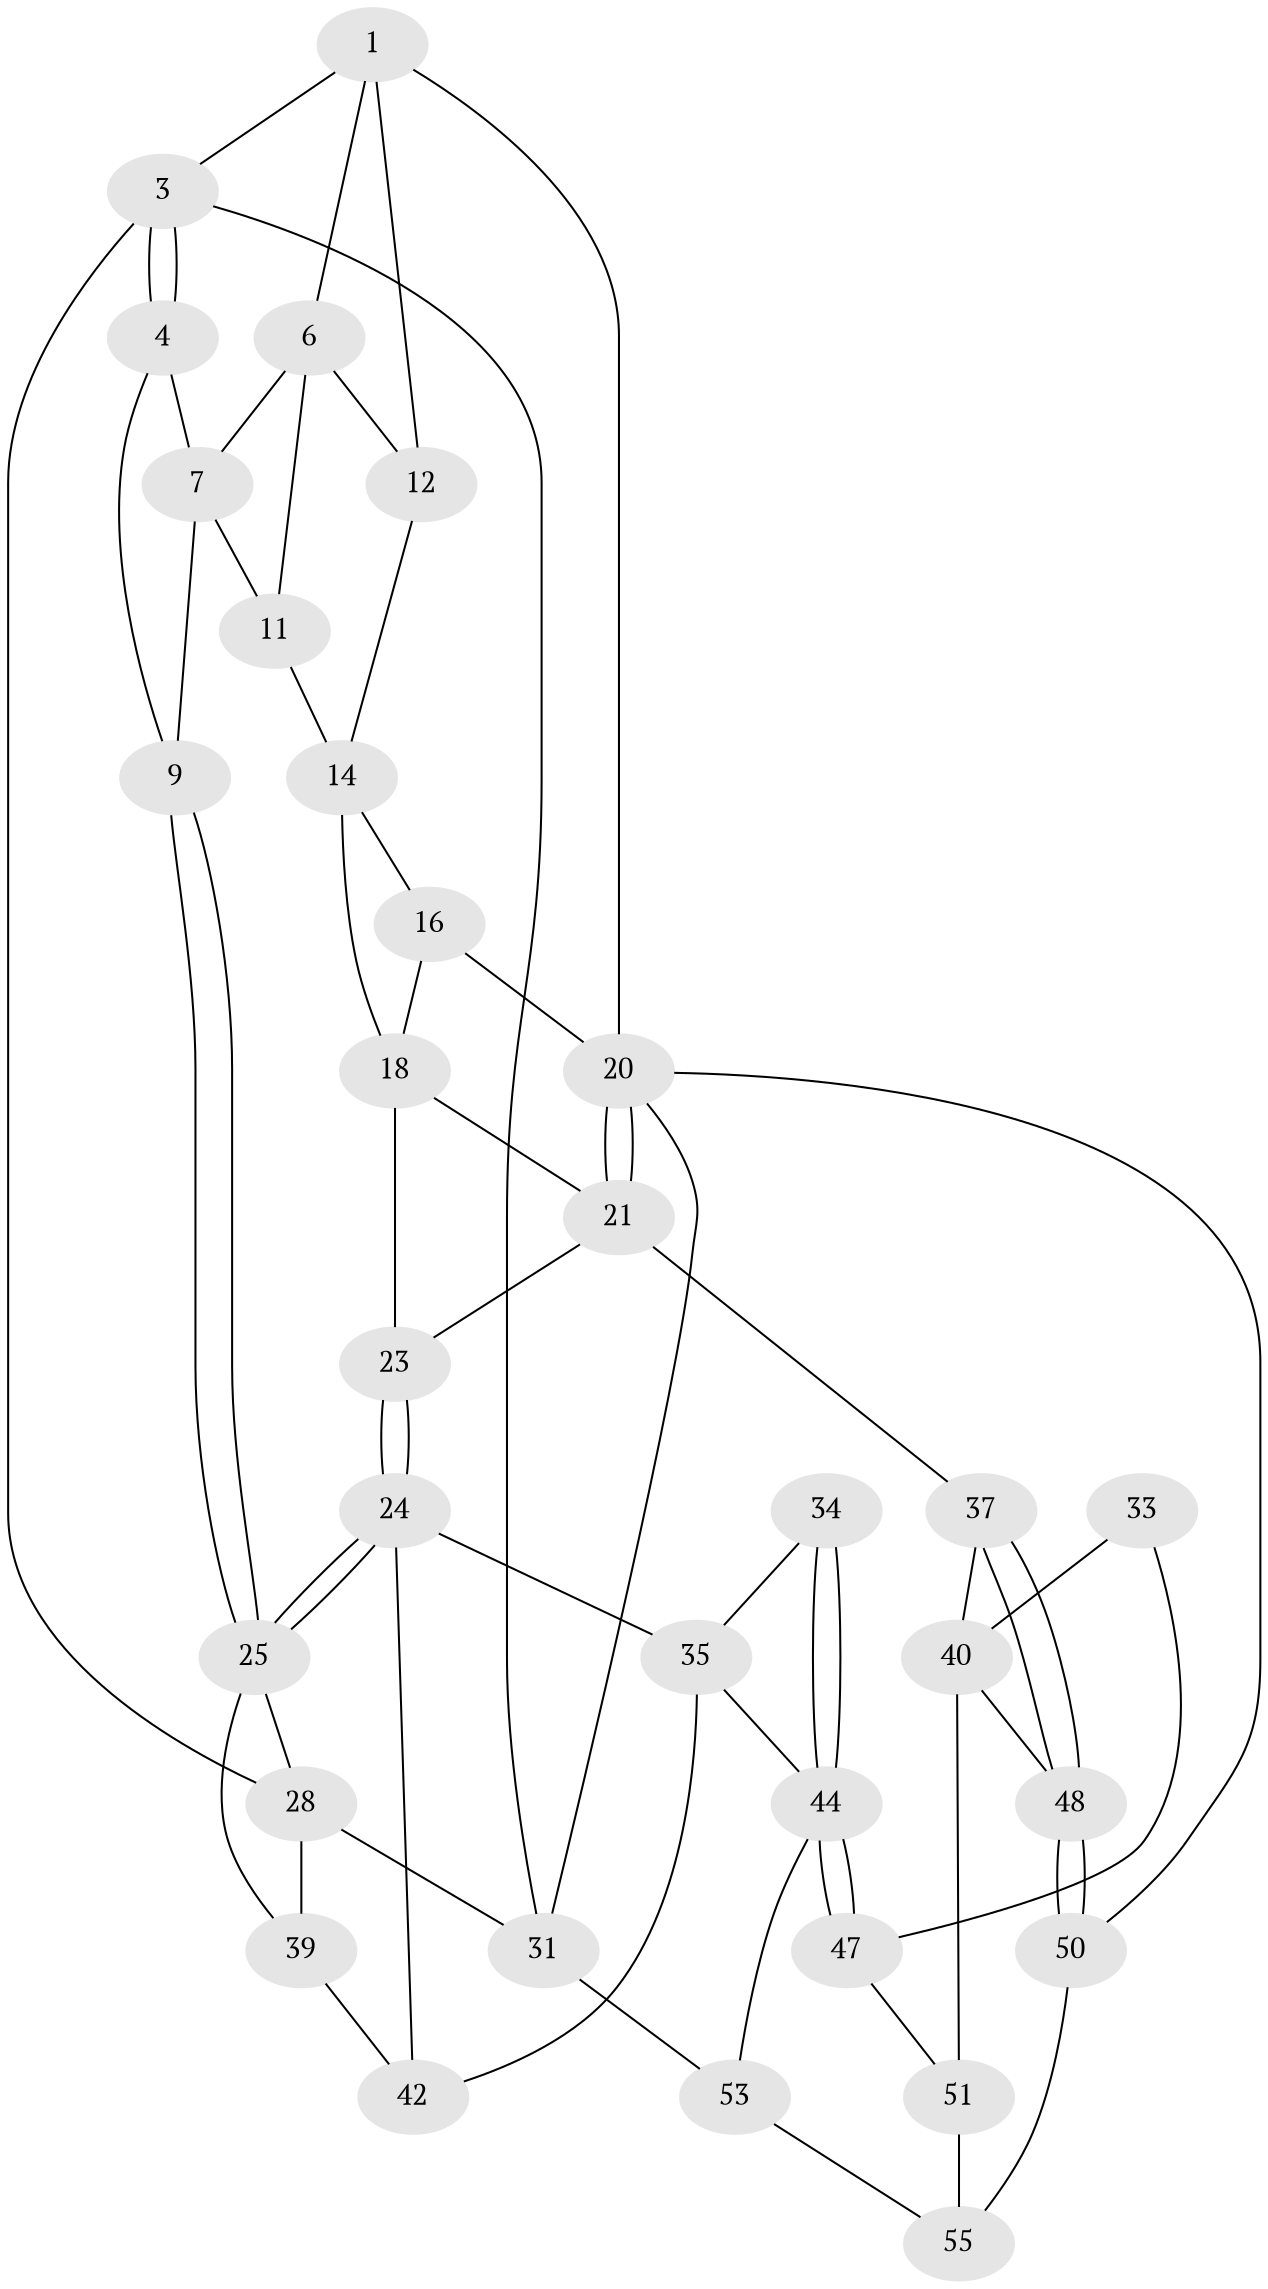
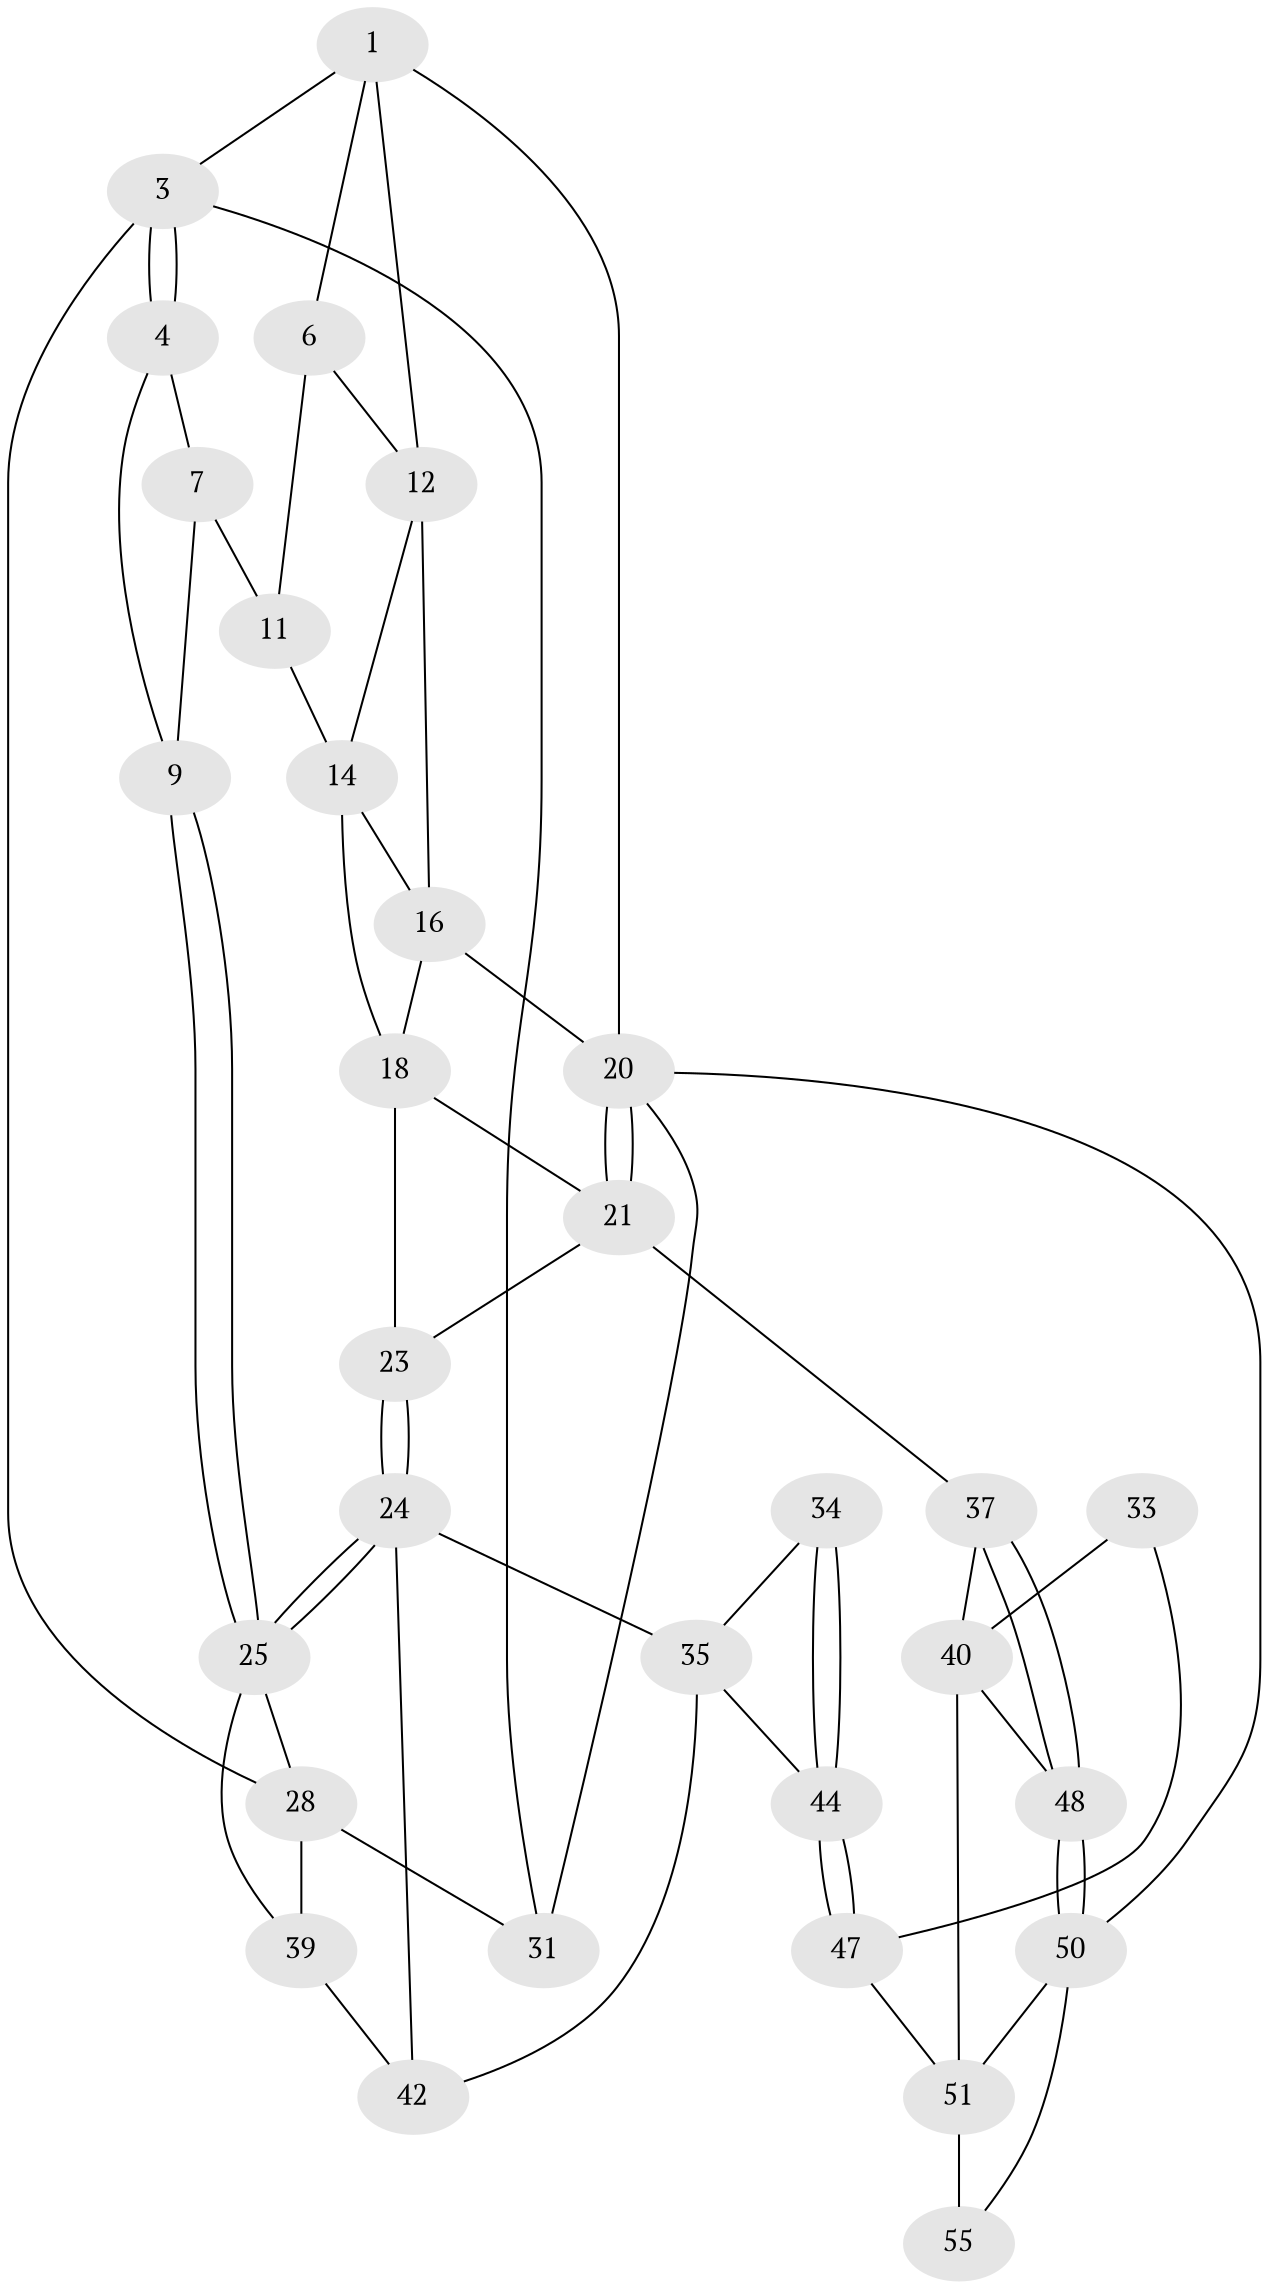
(253, 411) -> none
none -> (426, 704)
none -> (1015, 2024)
(735, 2097) -> none
